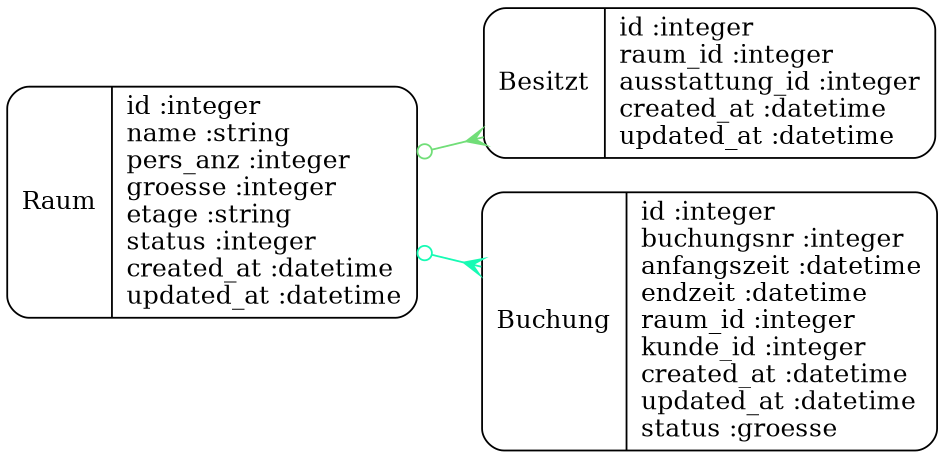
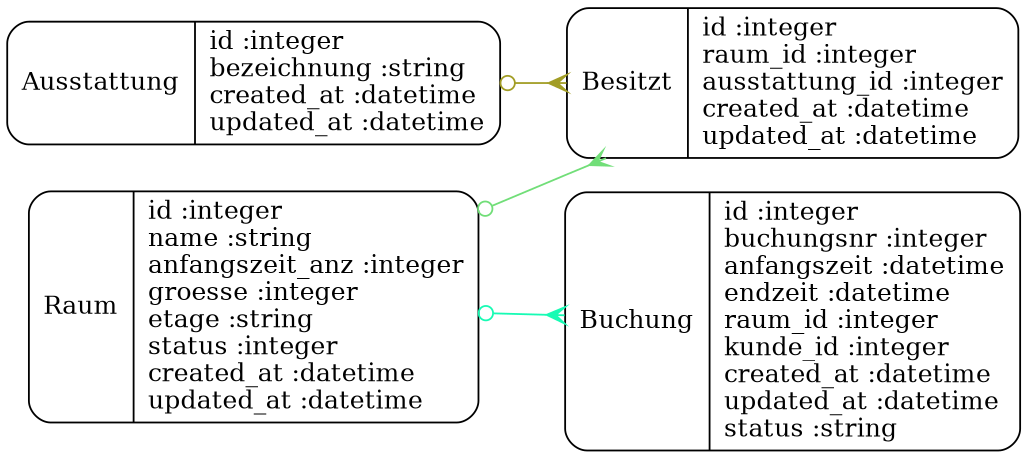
none -> (254, 83)
(238, 161) -> (306, 265)
(739, 429) -> (812, 429)
